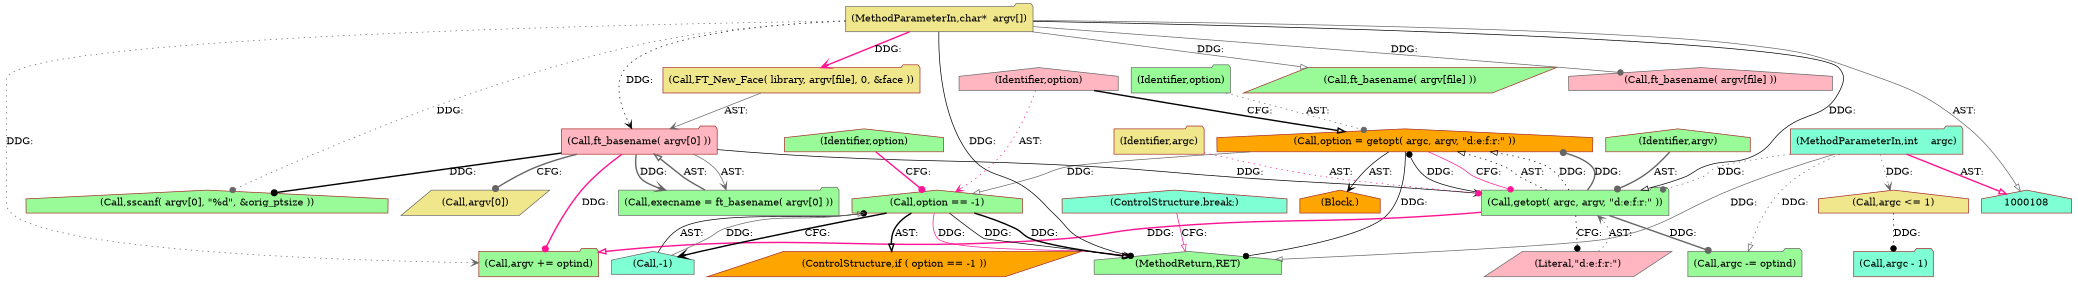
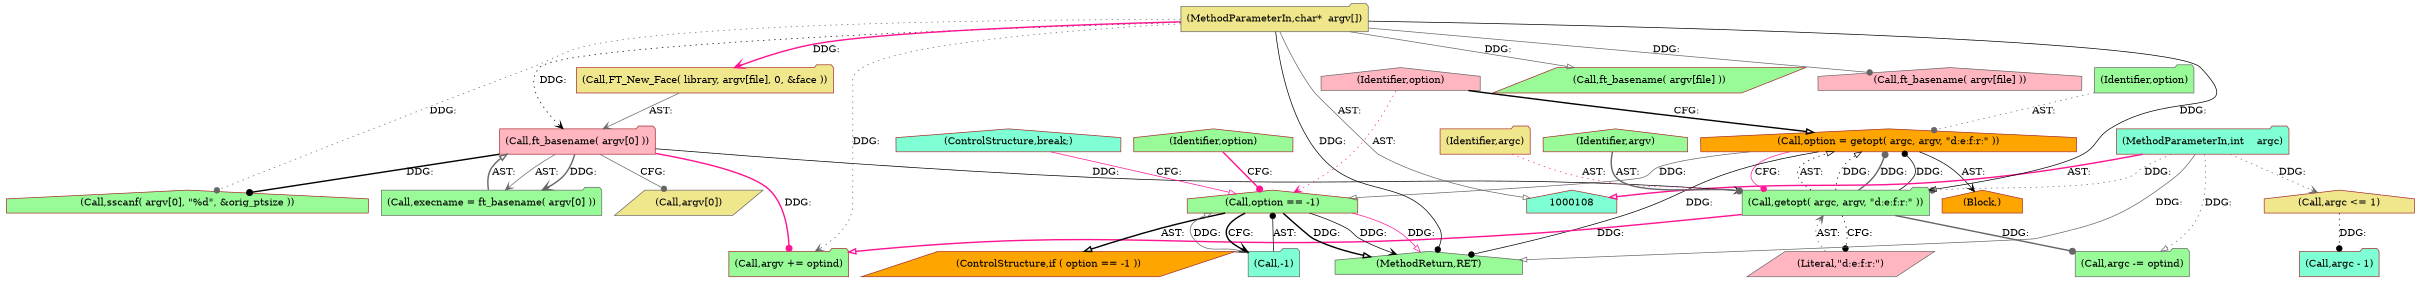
(536, 167) -> (631, 171)
(1181, 230) -> (1140, 172)
(653, 264) -> (1274, 264)
